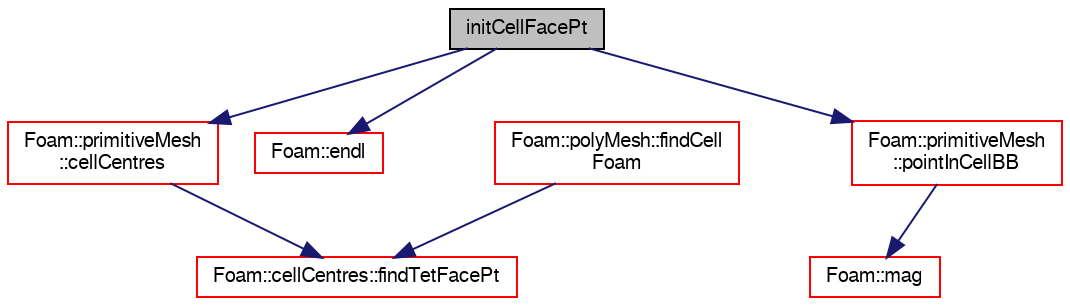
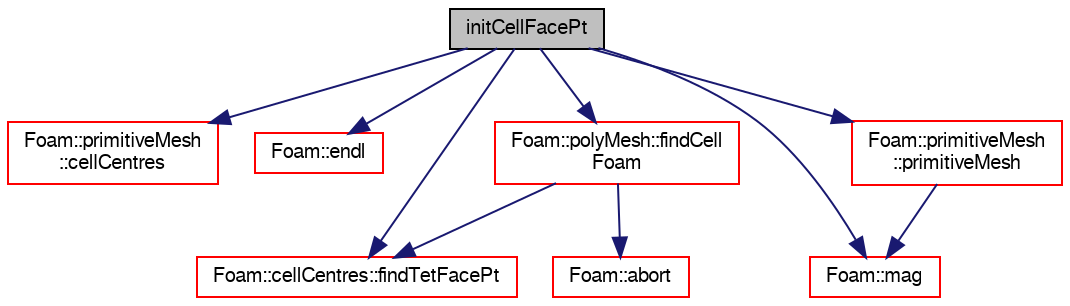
none -> (562, 77)
none -> (749, 115)
(957, 153) -> (957, 153)
(237, 216) -> (448, 145)
none -> (621, 277)
